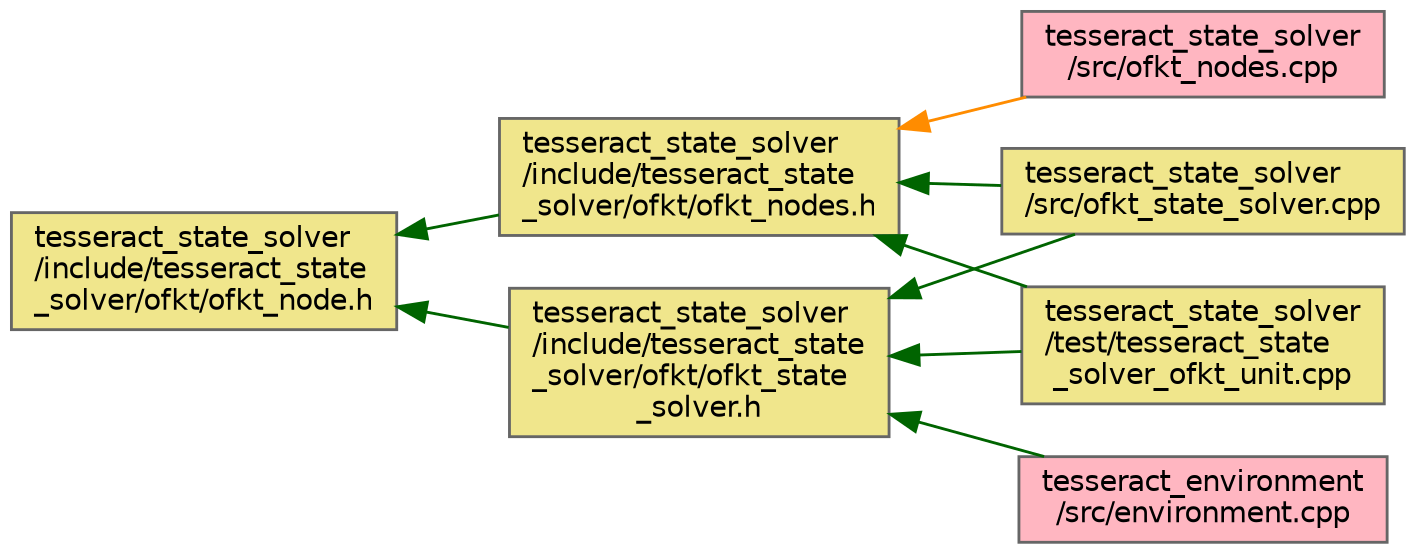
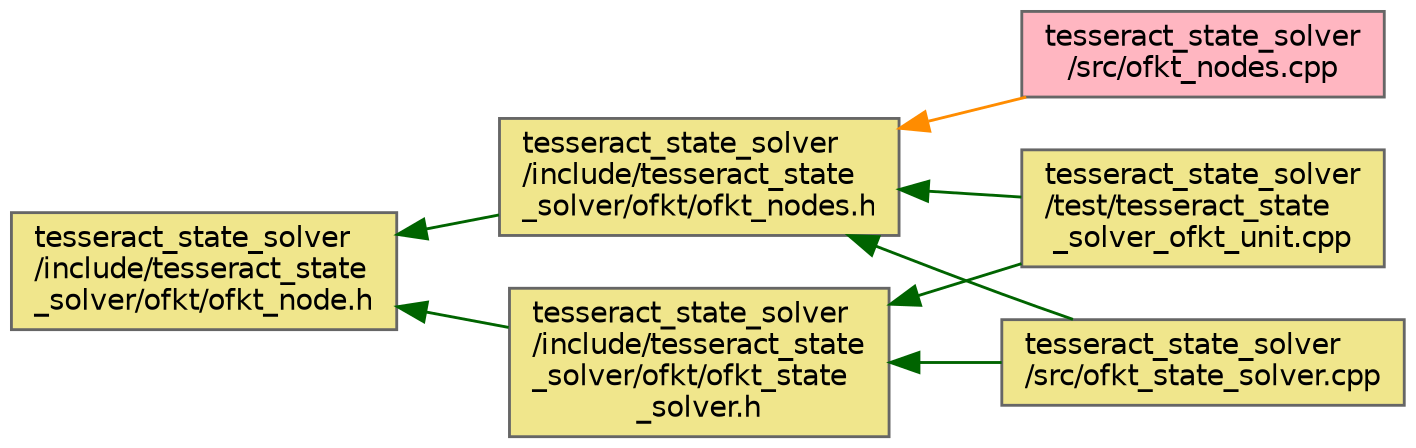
(1203, 499) -> none
